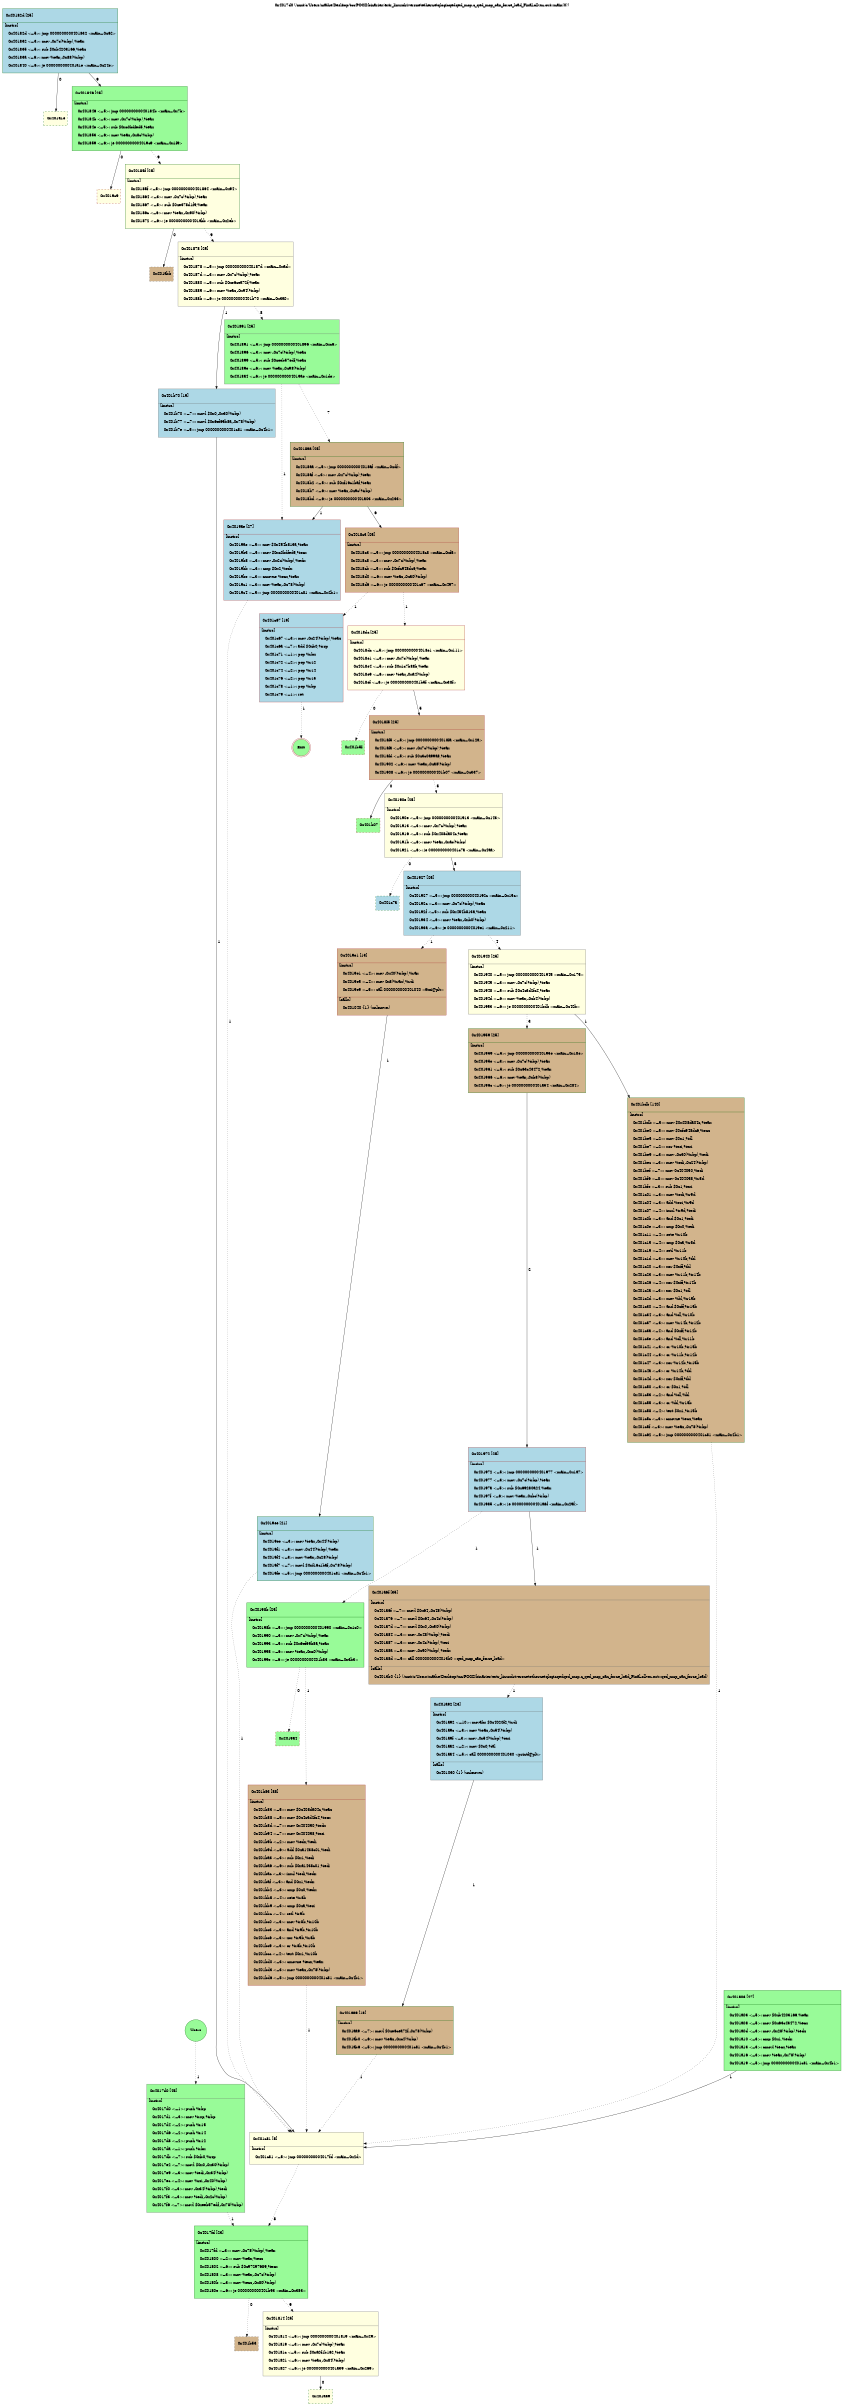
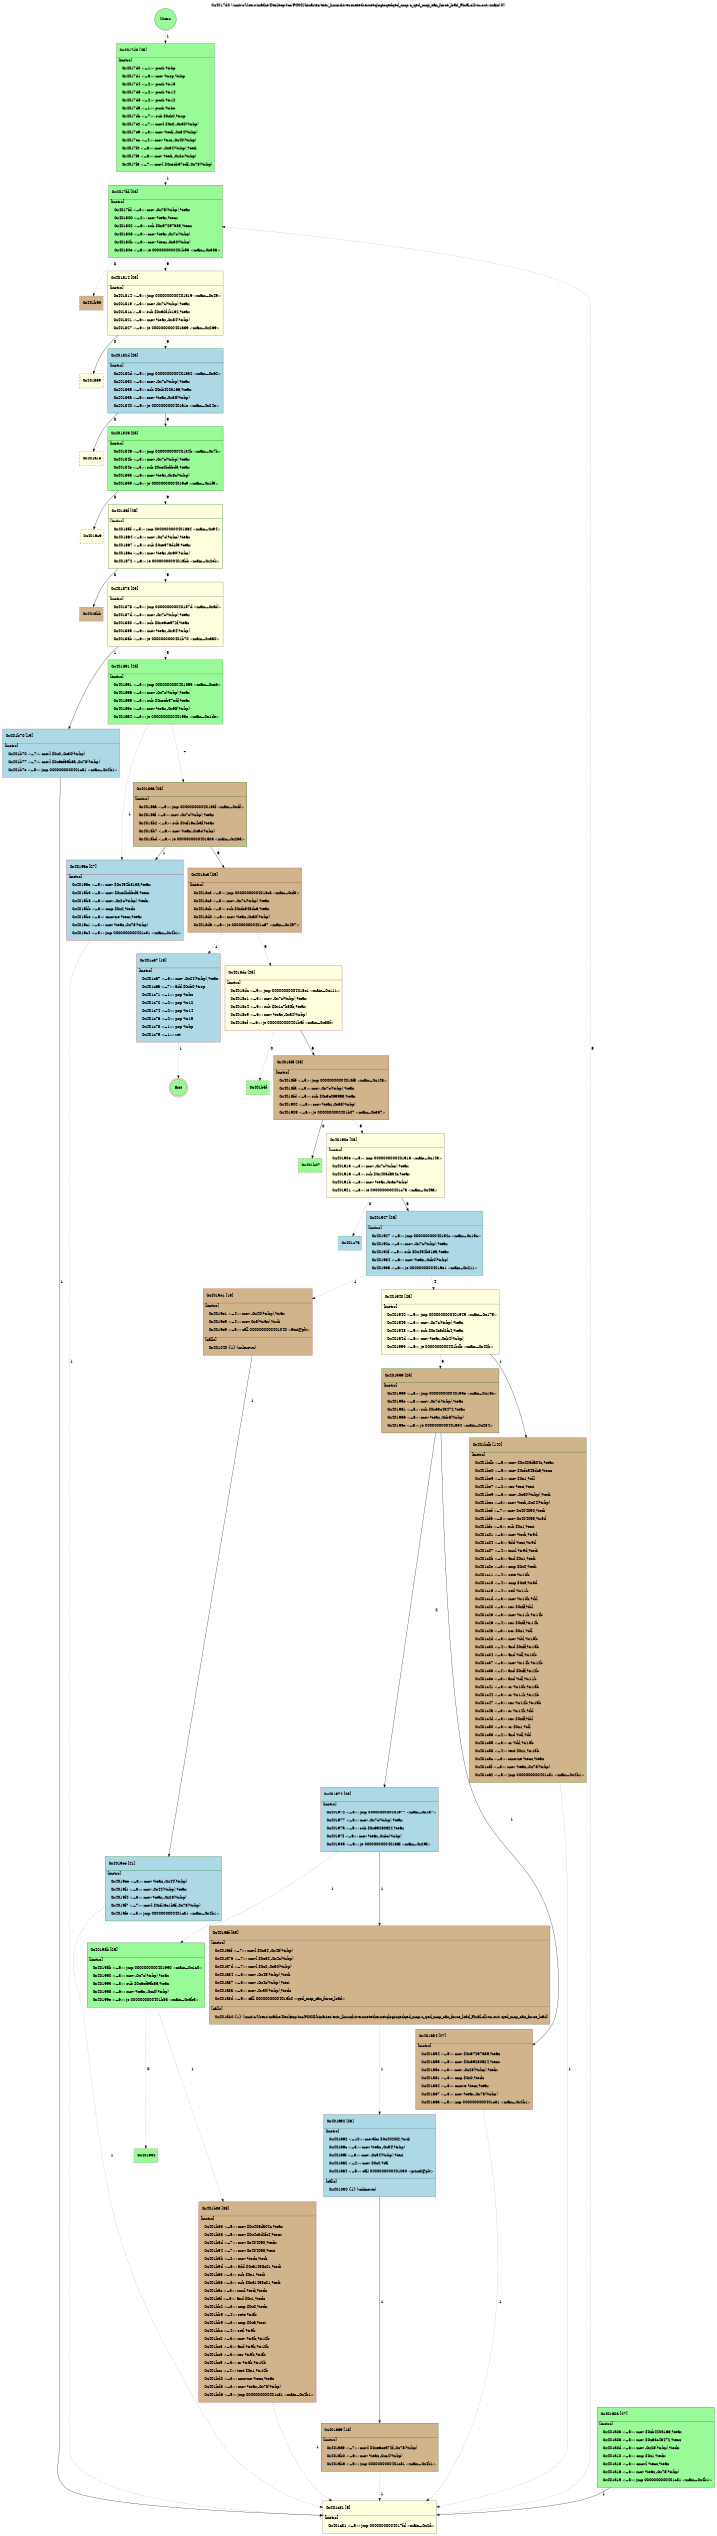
none -> (165, 341)
(406, 607) -> (265, 947)
none -> (474, 2069)
